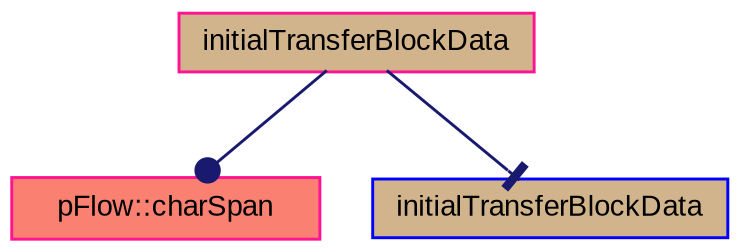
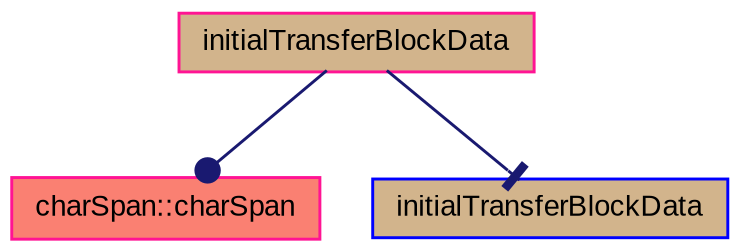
(166, 208) -> (166, 208)
